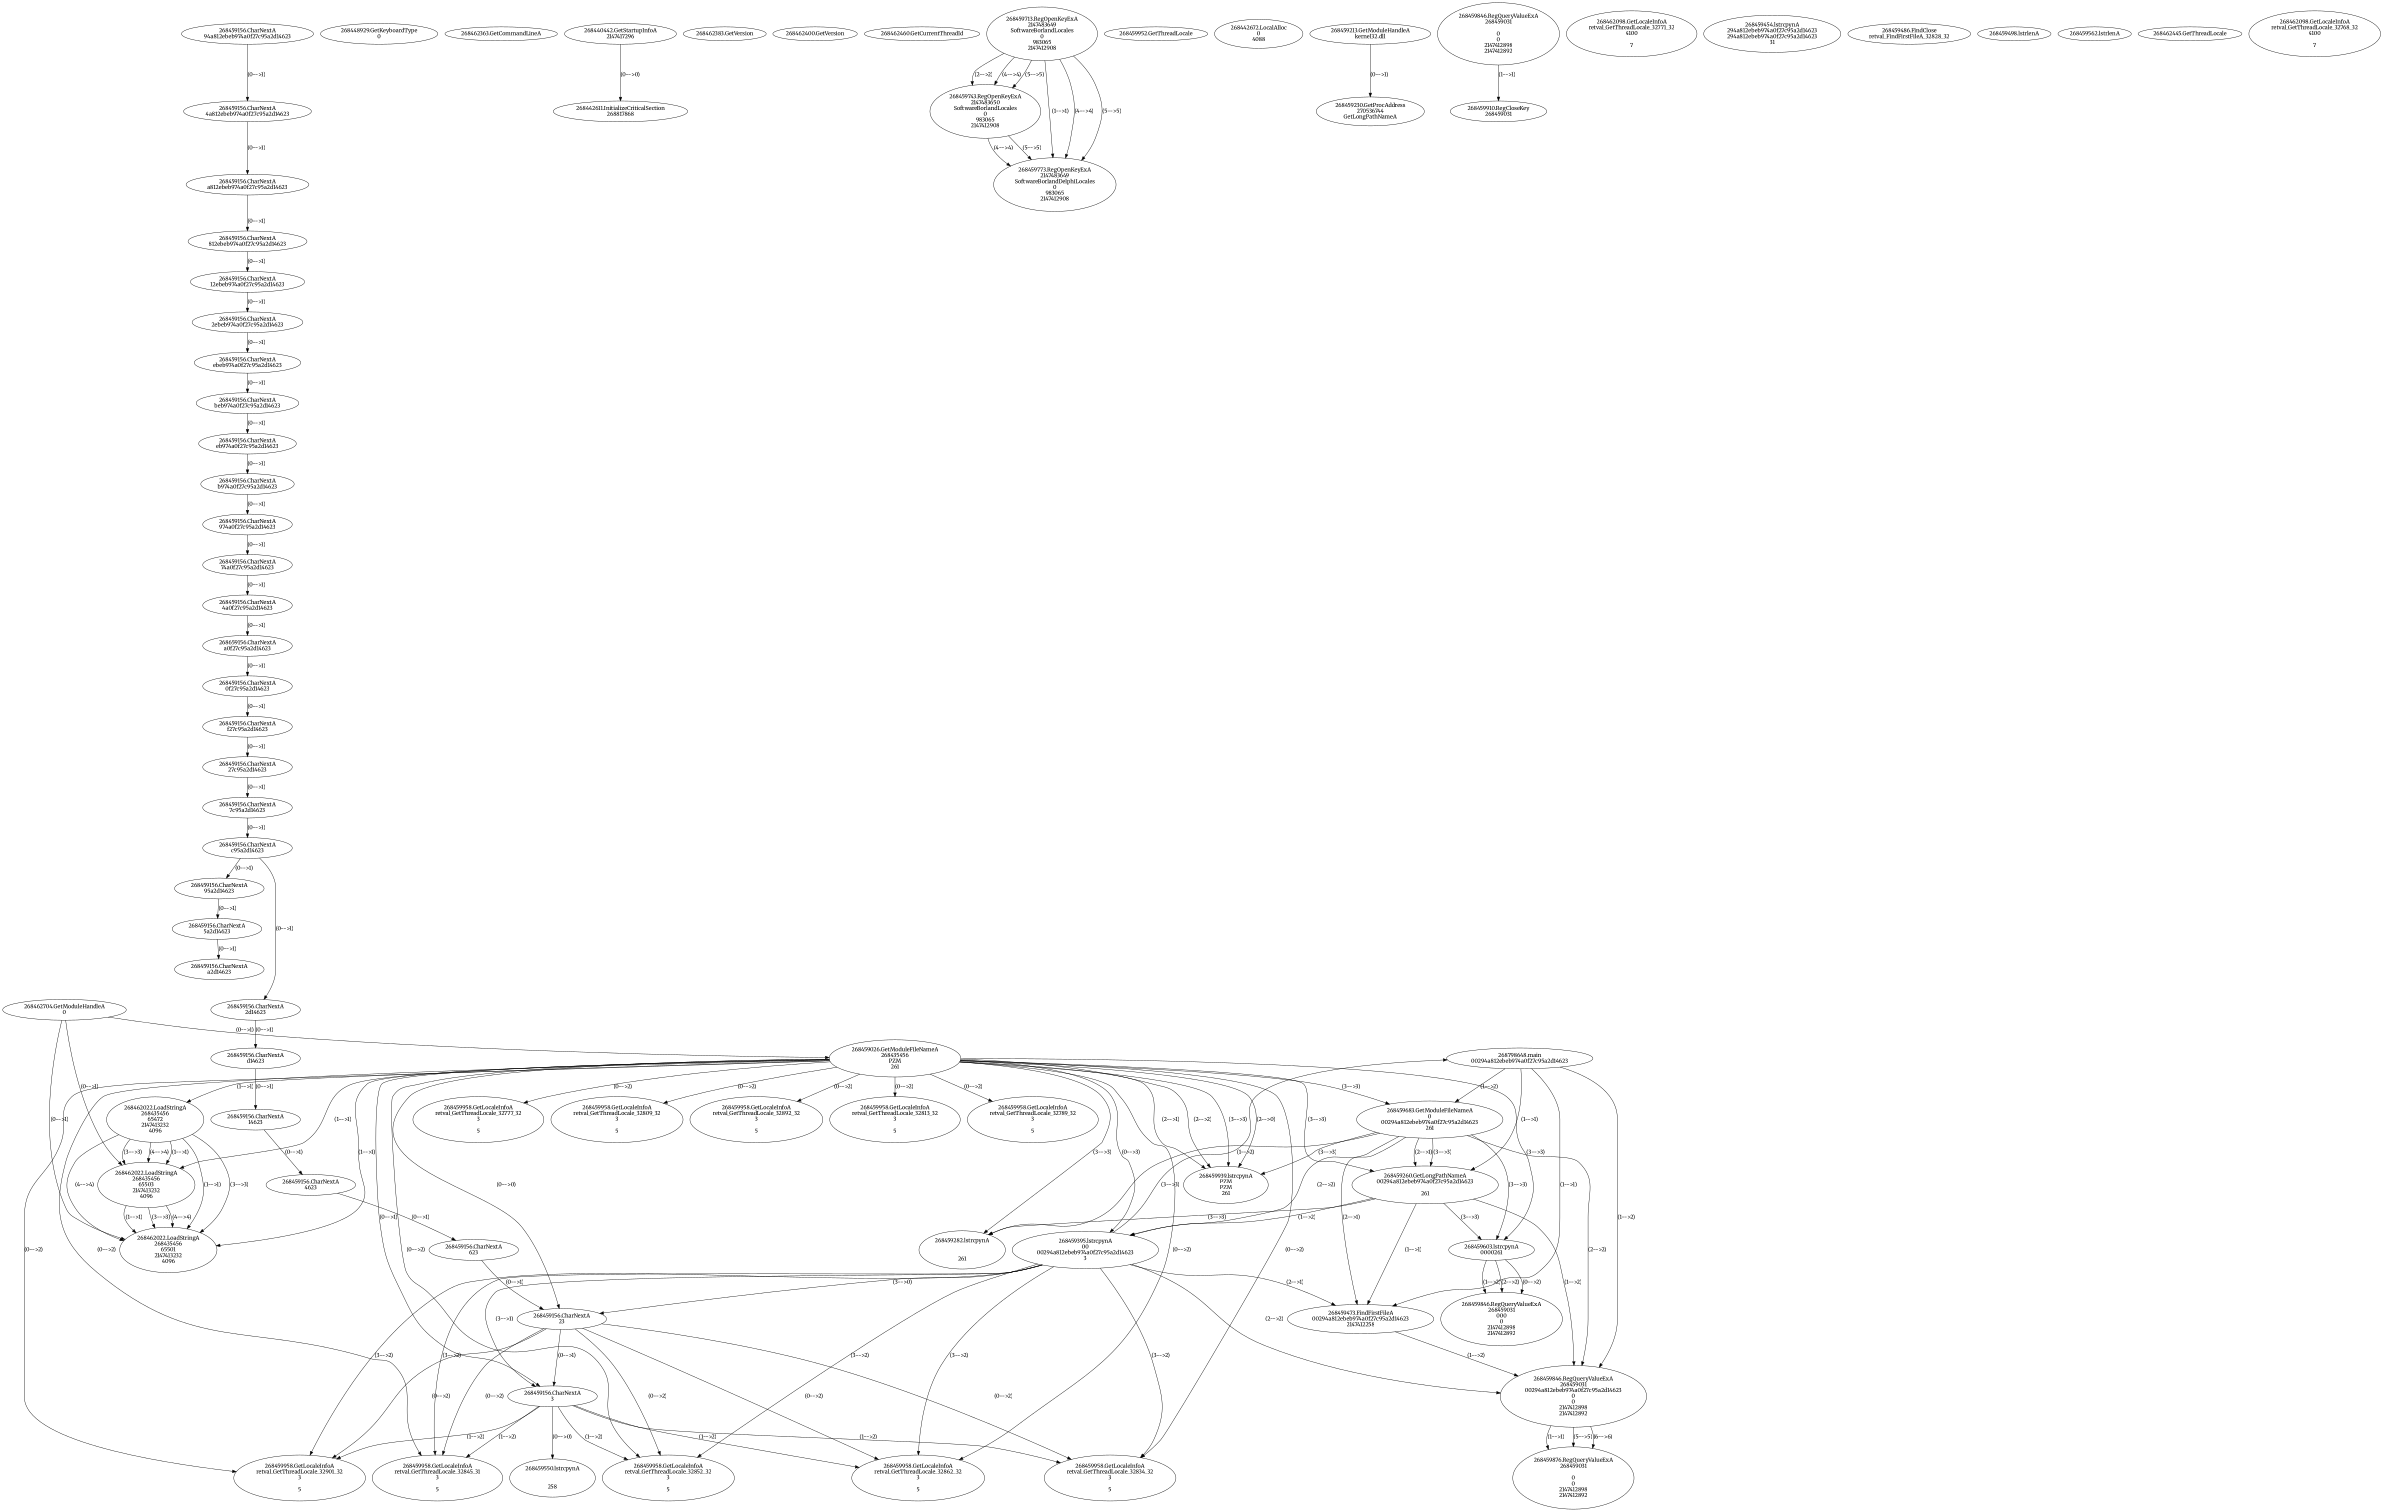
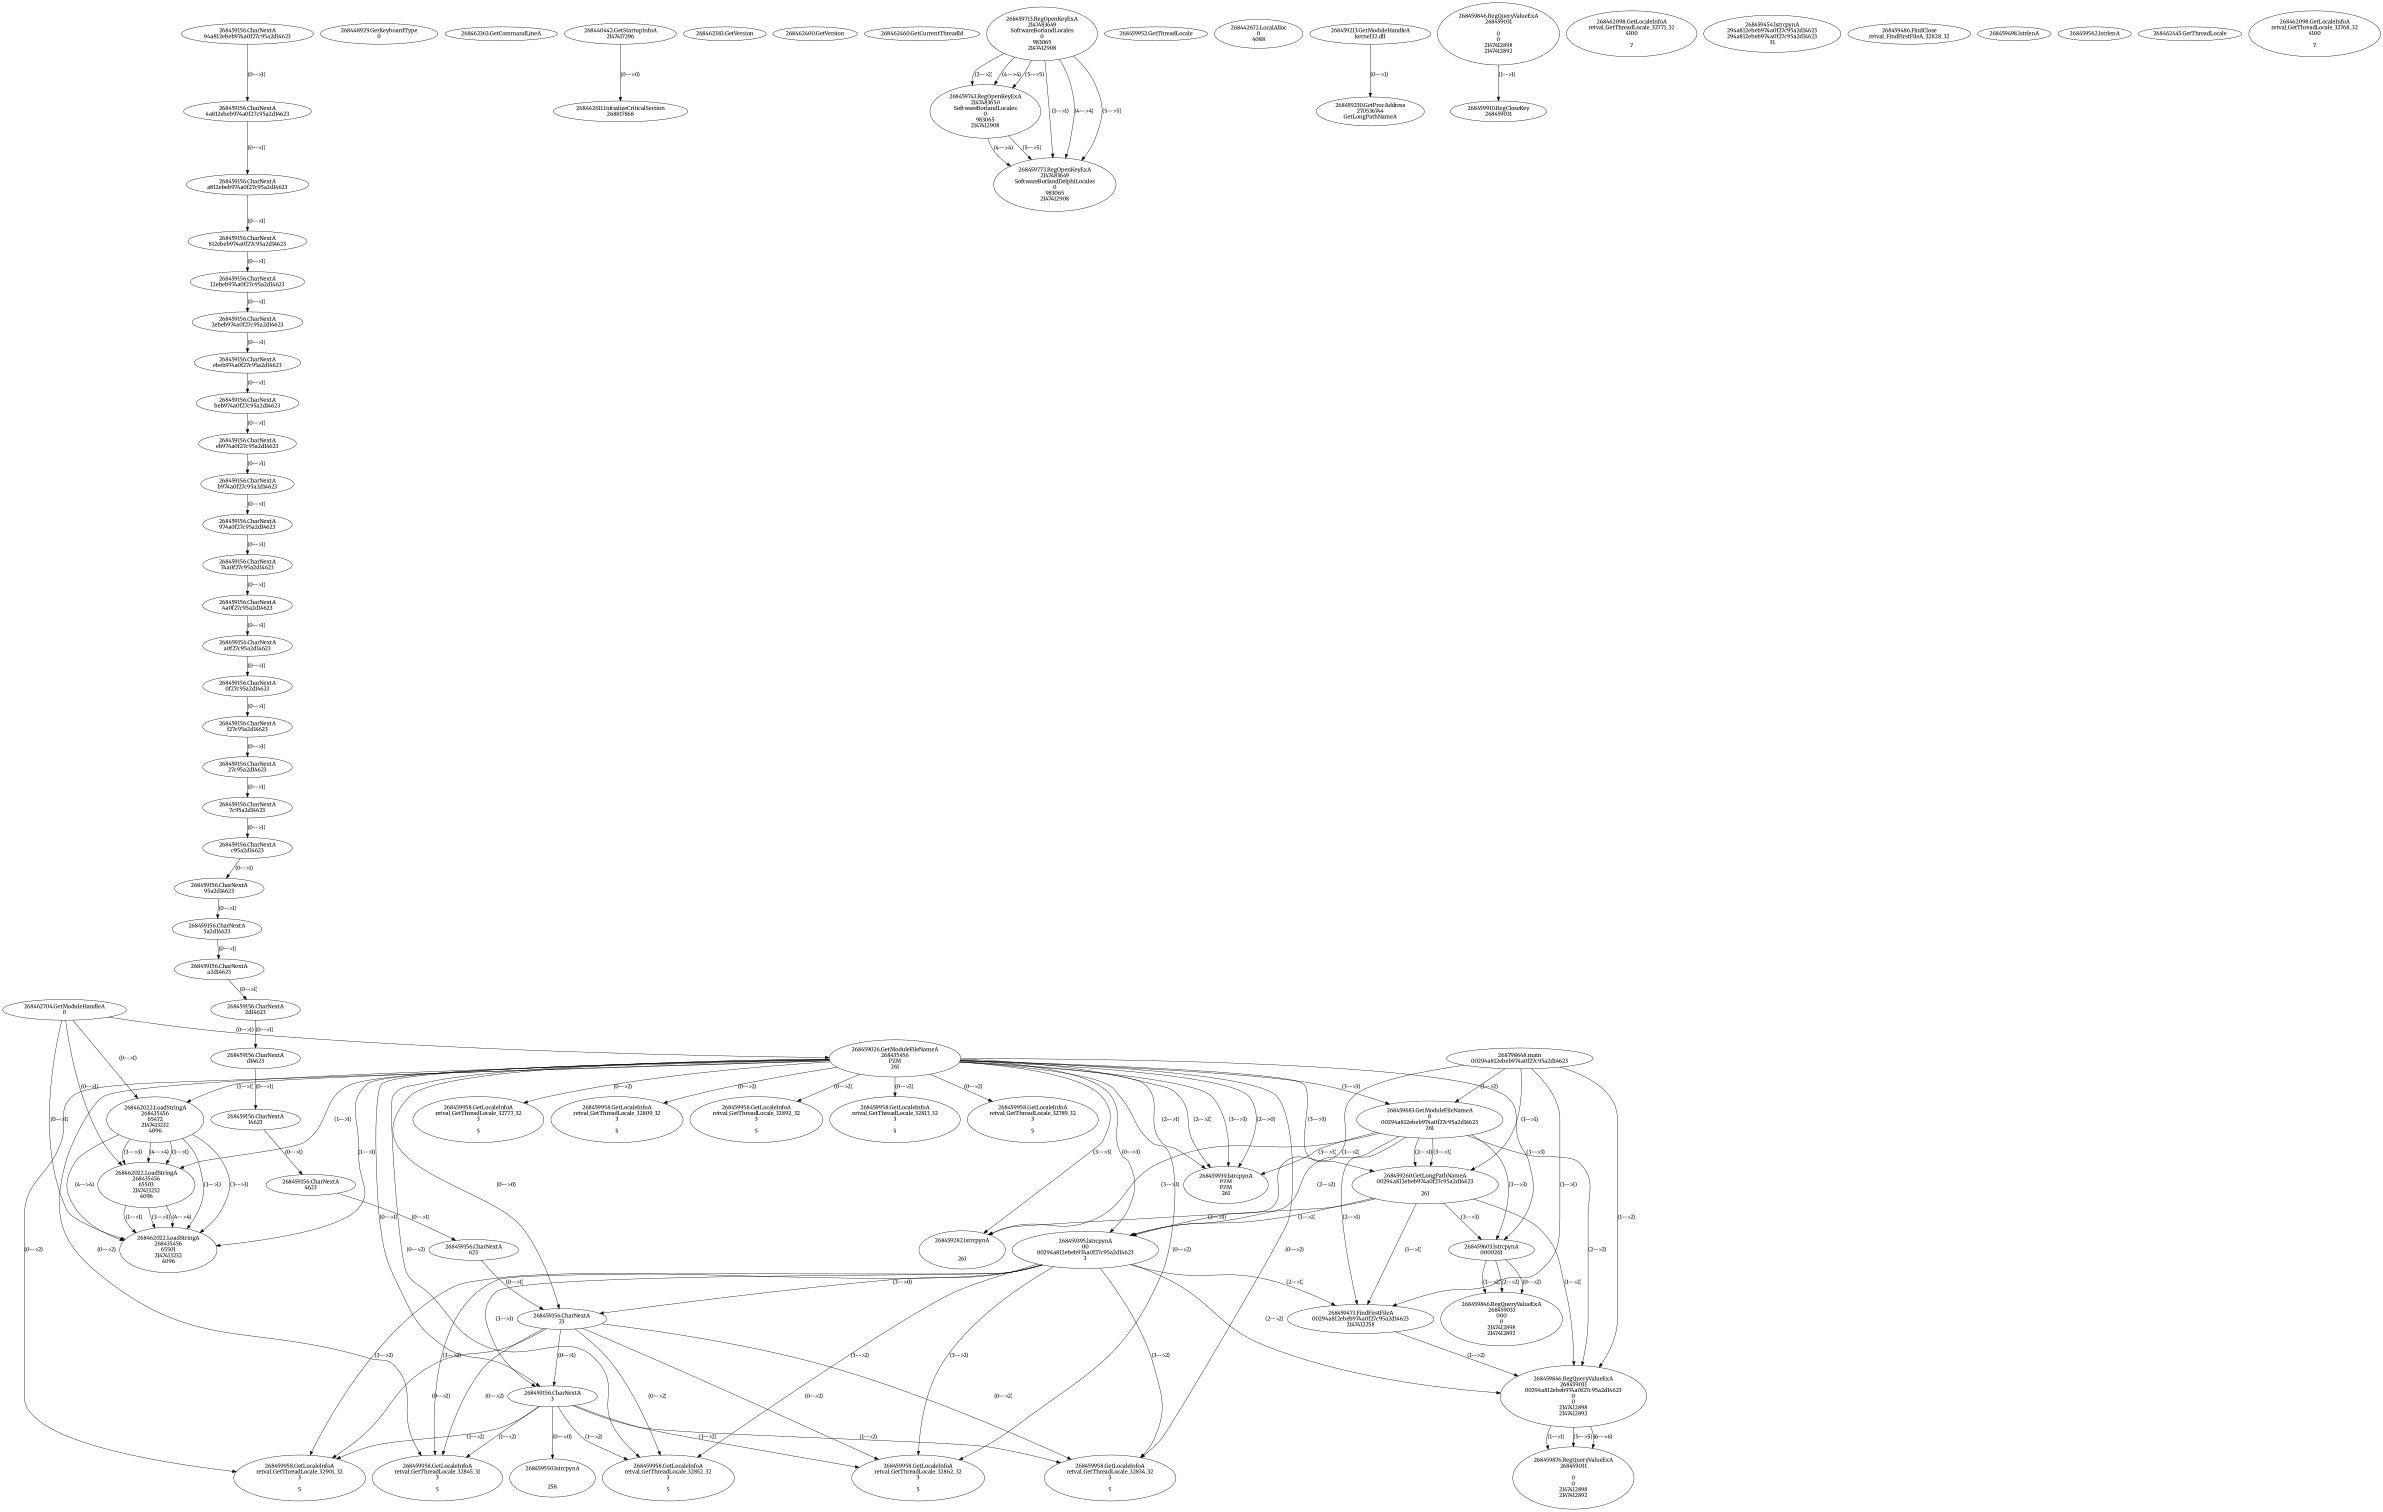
(276, 926) -> (236, 988)
none -> (104, 1058)
(1250, 1107) -> (1296, 1157)
